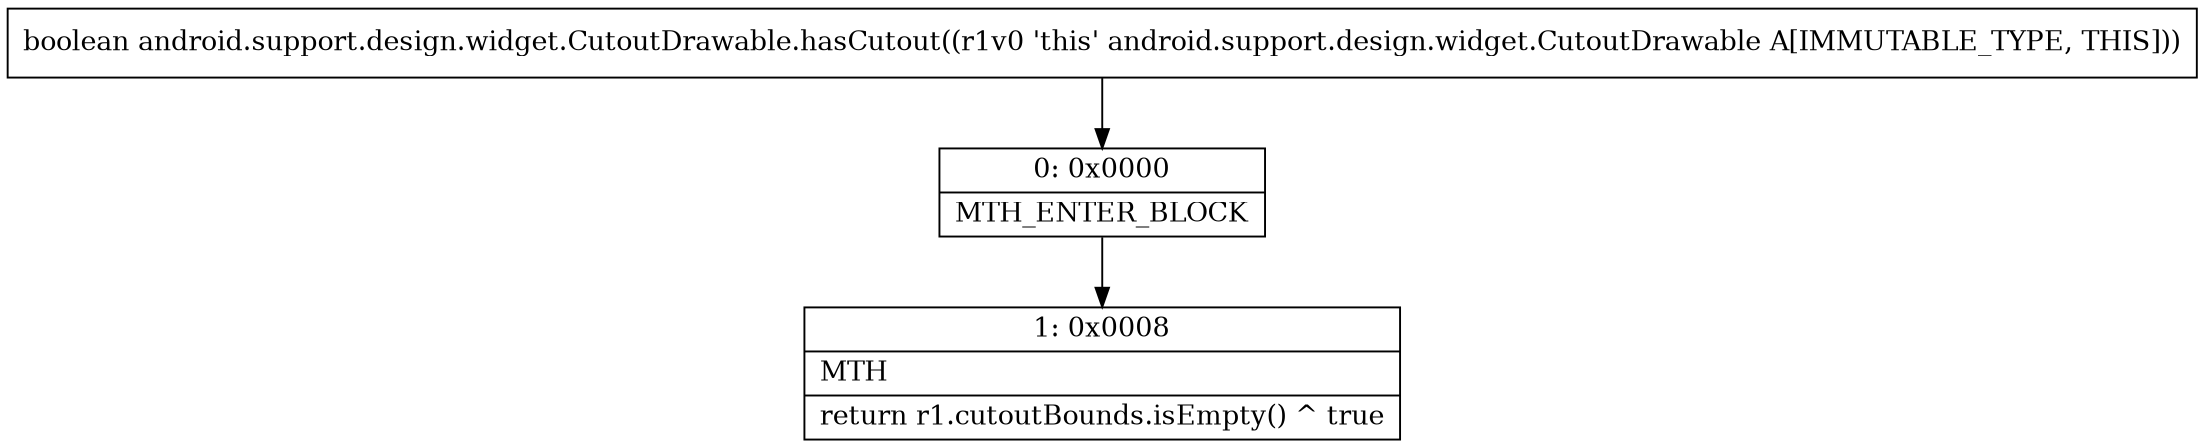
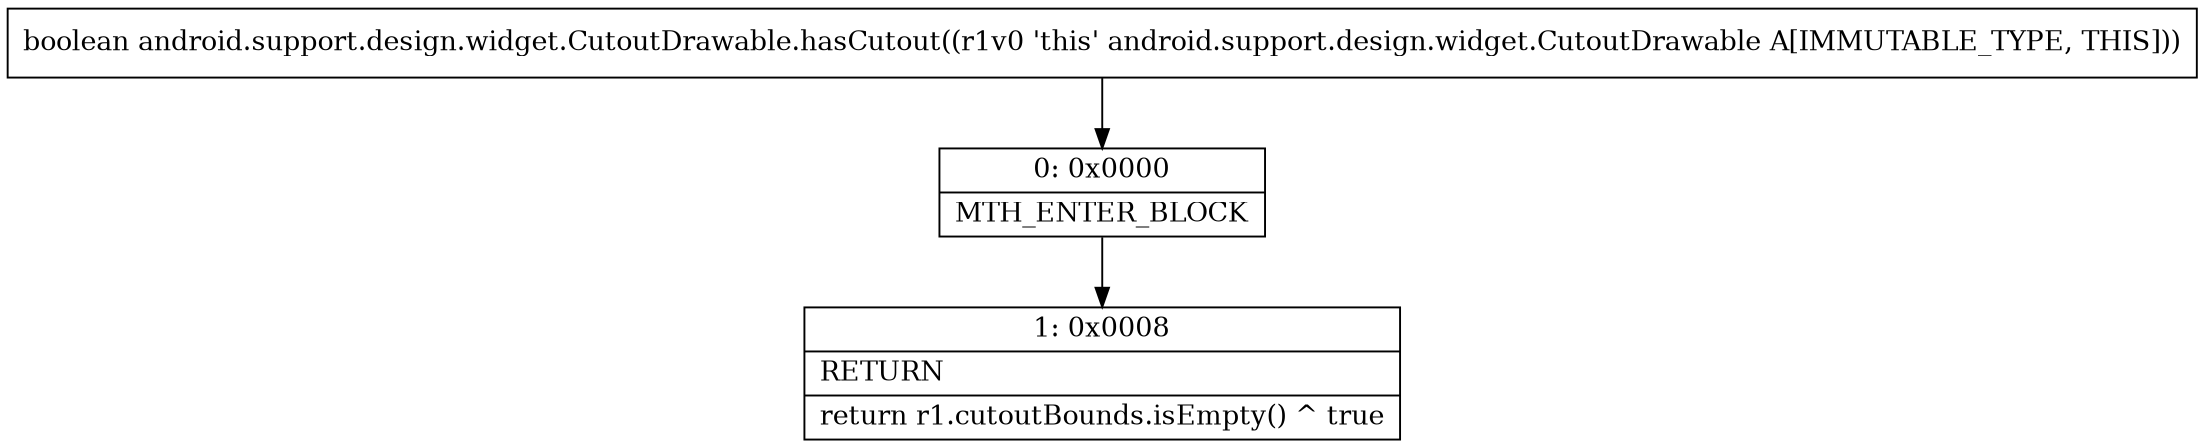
(854, 373) -> (882, 373)
